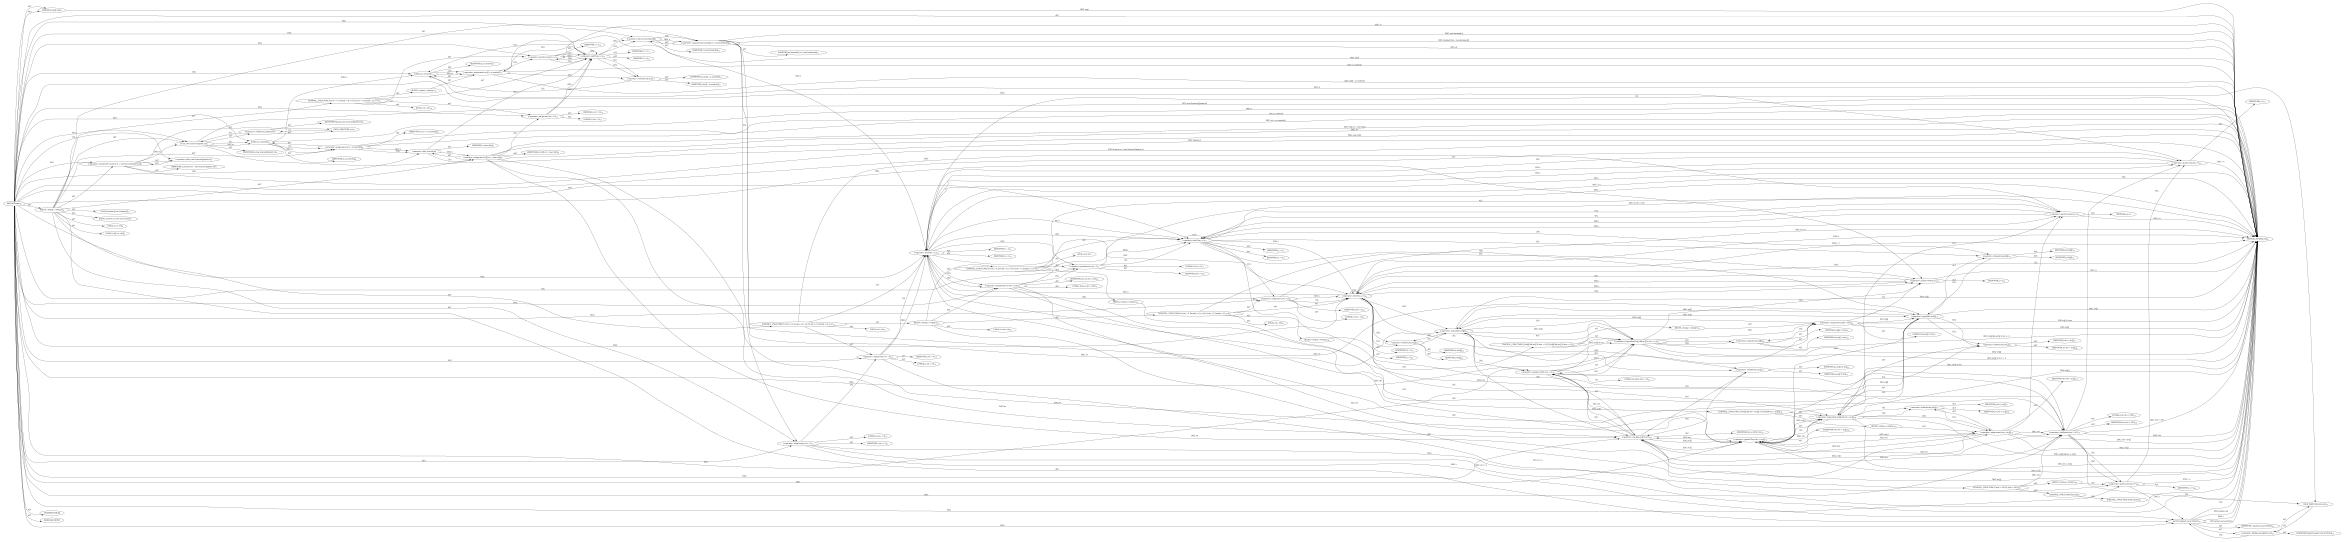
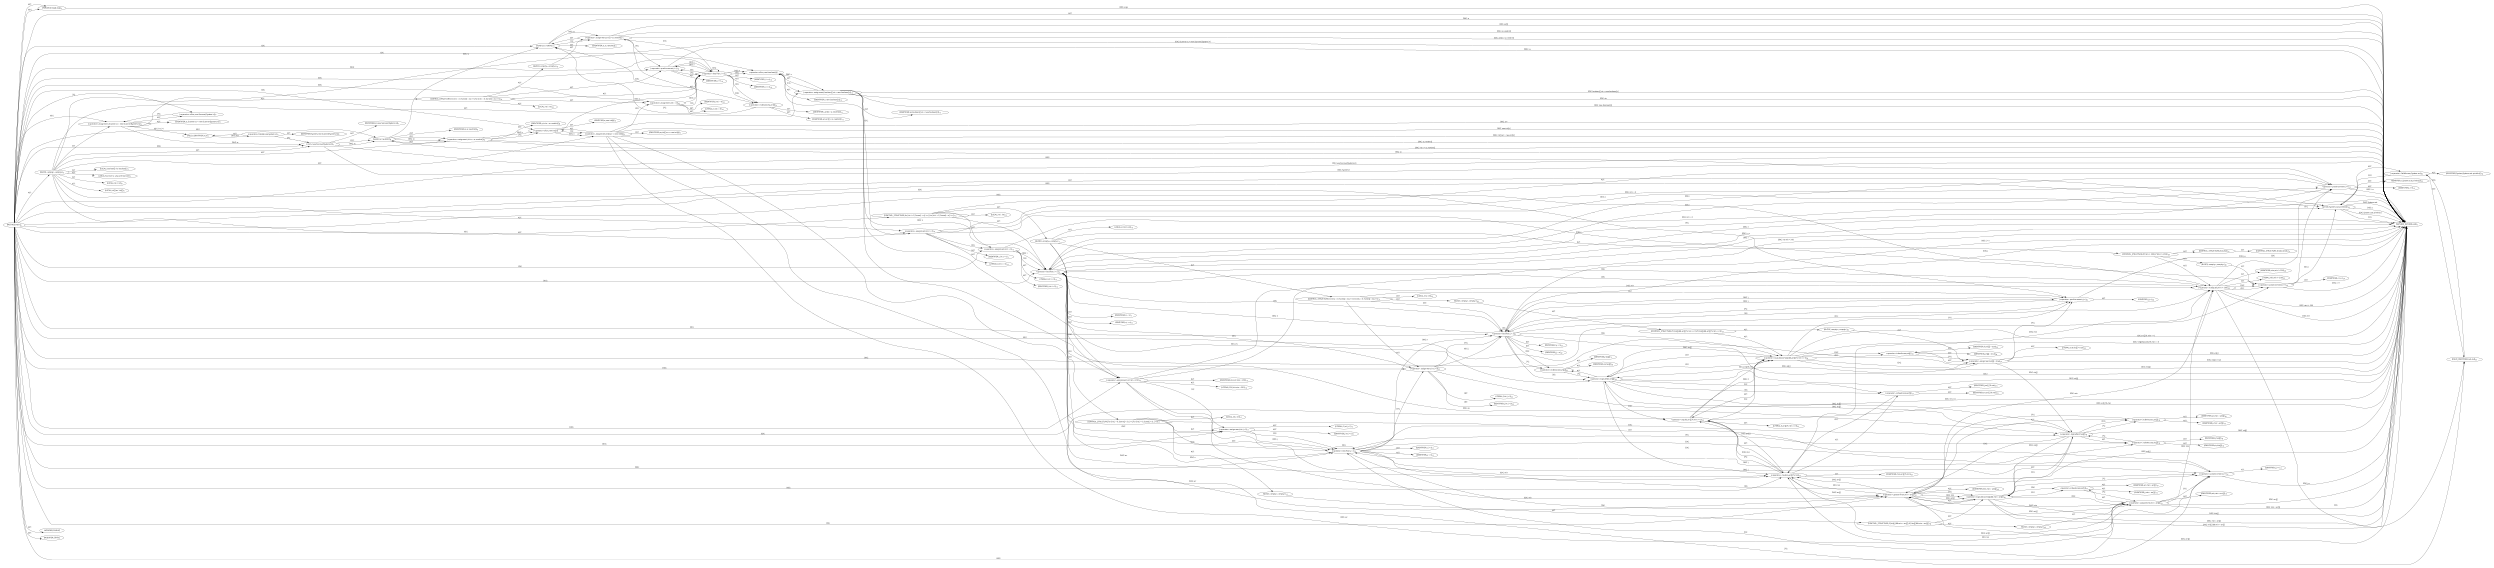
(231, 128) -> (159, 129)
(290, 130) -> (235, 136)
(227, 138) -> none
(2036, 475) -> (2185, 266)
